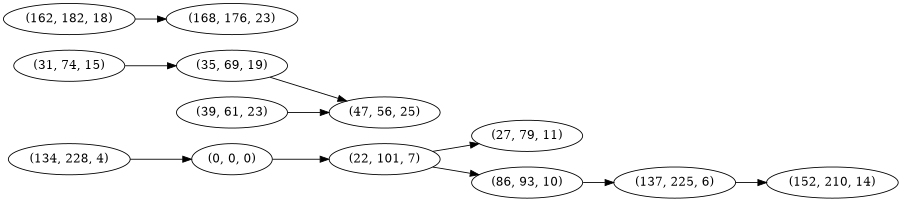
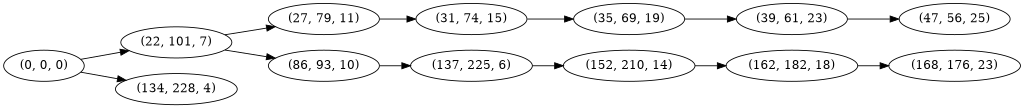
none -> (393, 19)
none -> (706, 66)
(304, 88) -> (706, 19)
(156, 159) -> (99, 75)
